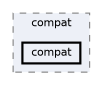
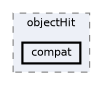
(51, 24) -> (51, 24)
